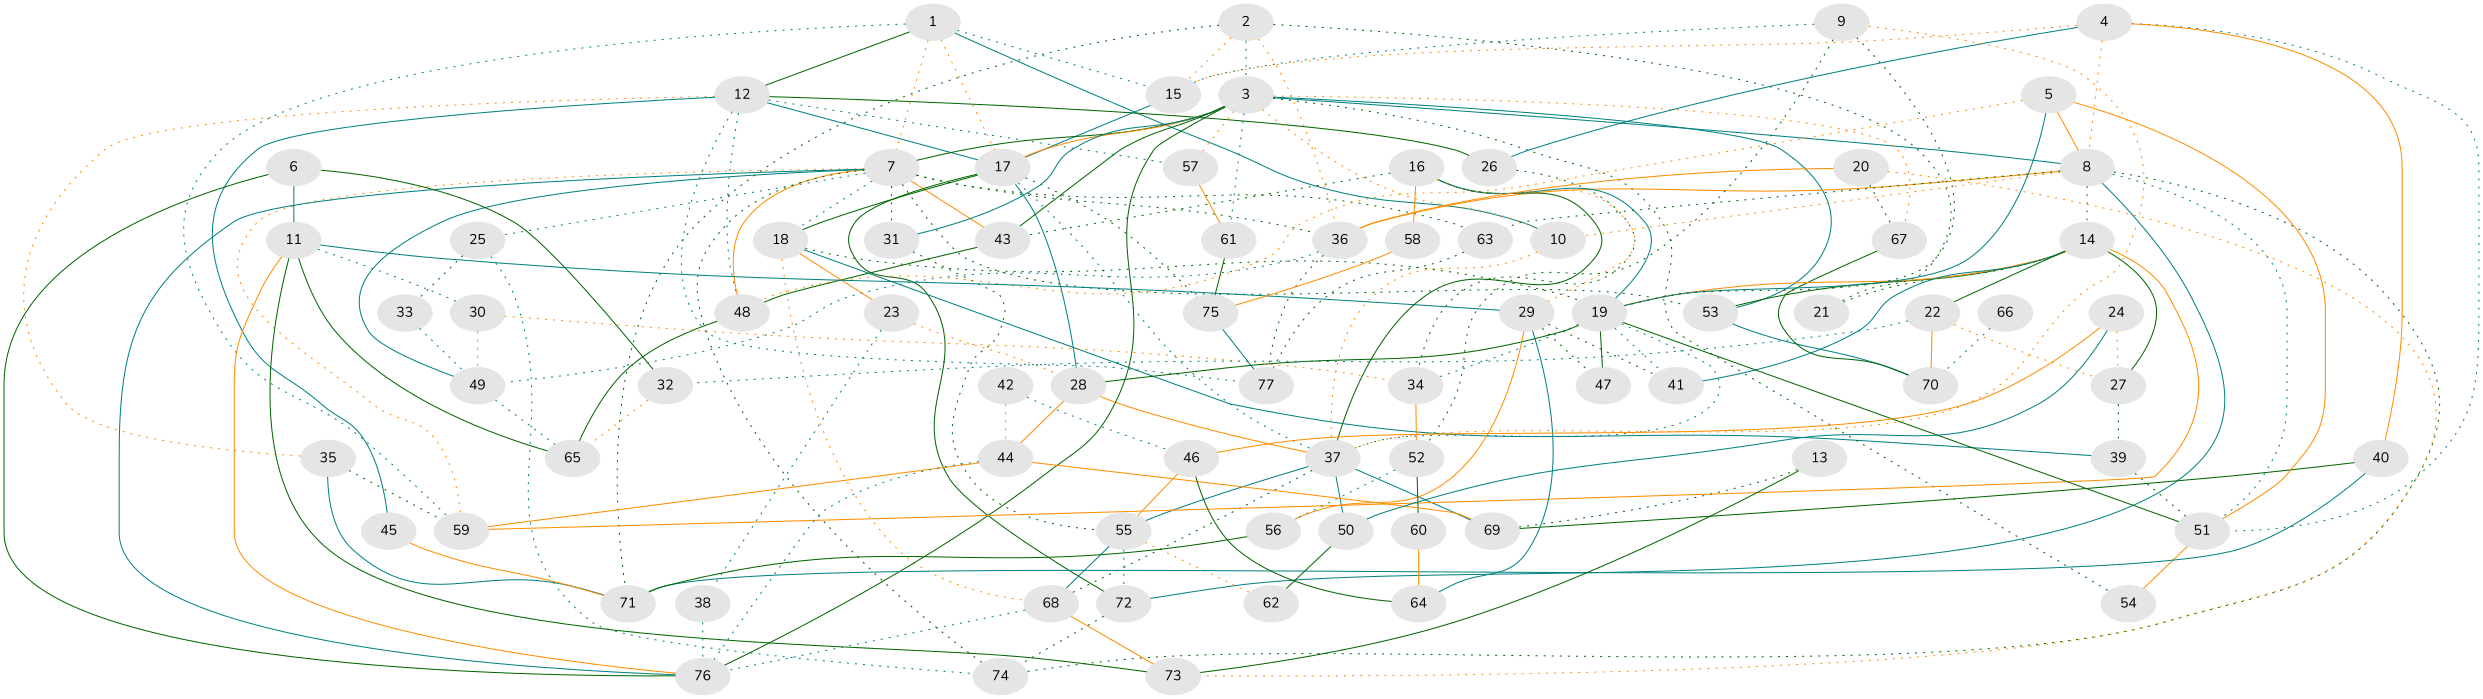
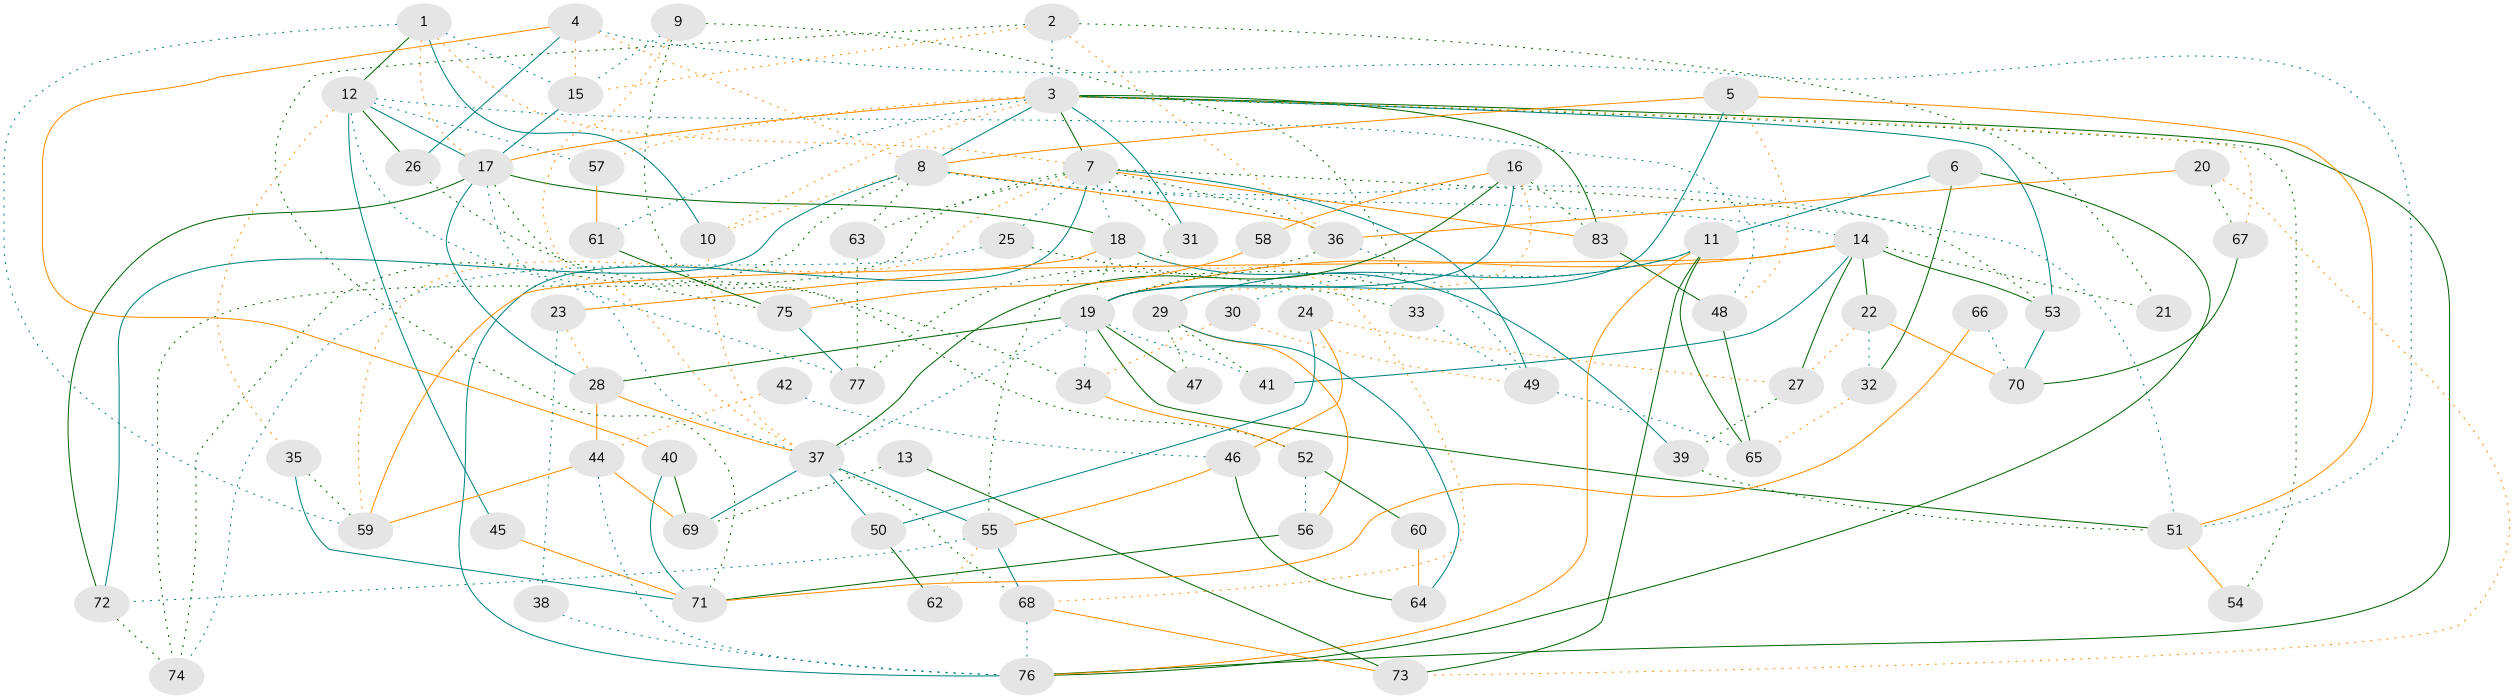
(754, 212) -> none
(1003, 240) -> (1600, 240)
none -> (1372, 519)
